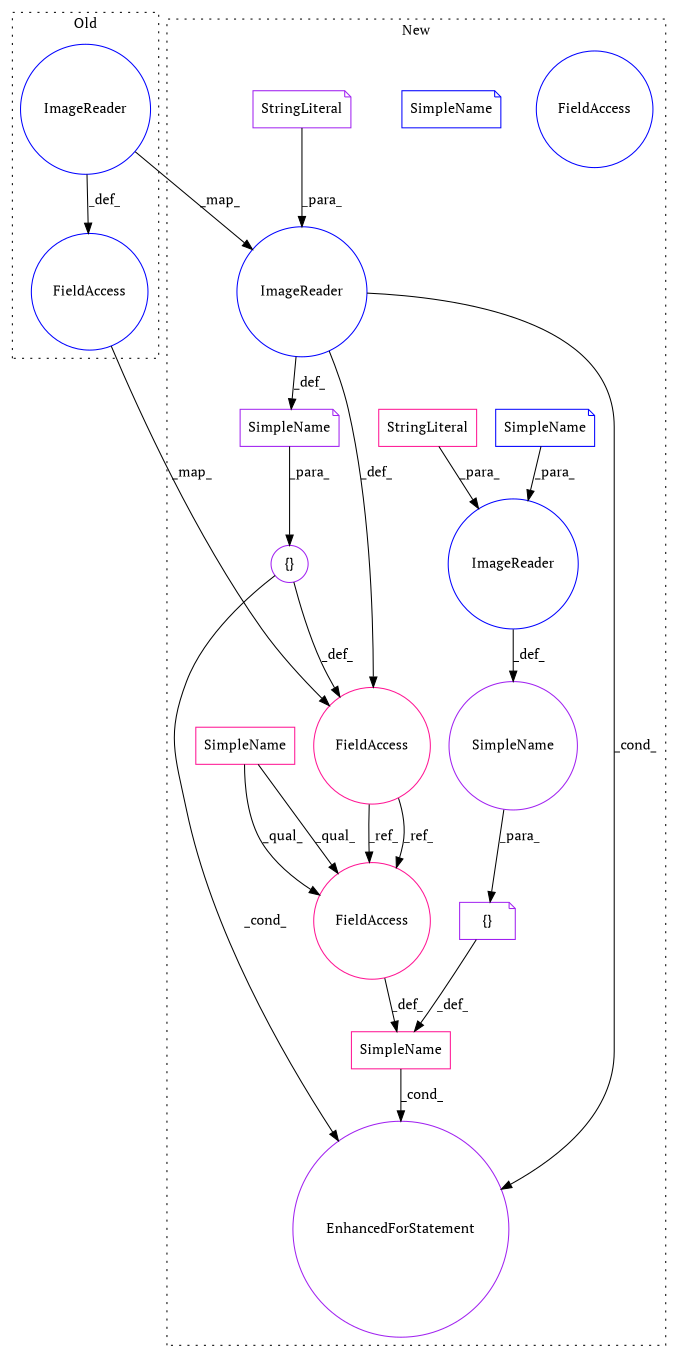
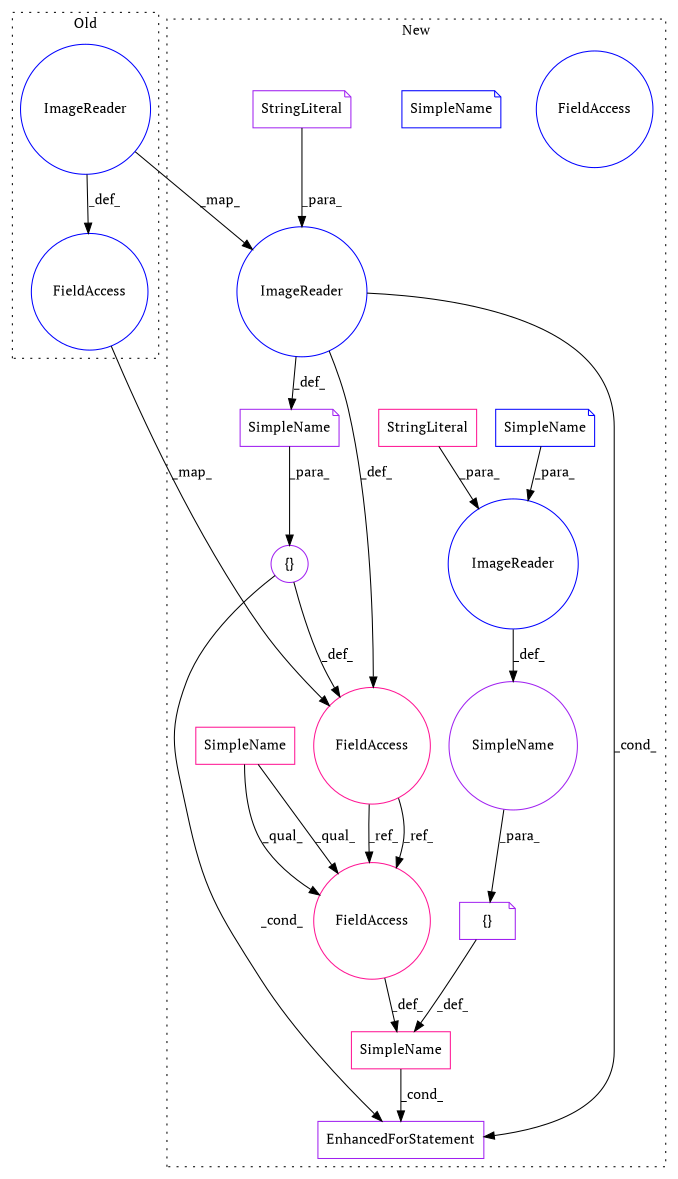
(401, 1229) -> (401, 1140)
